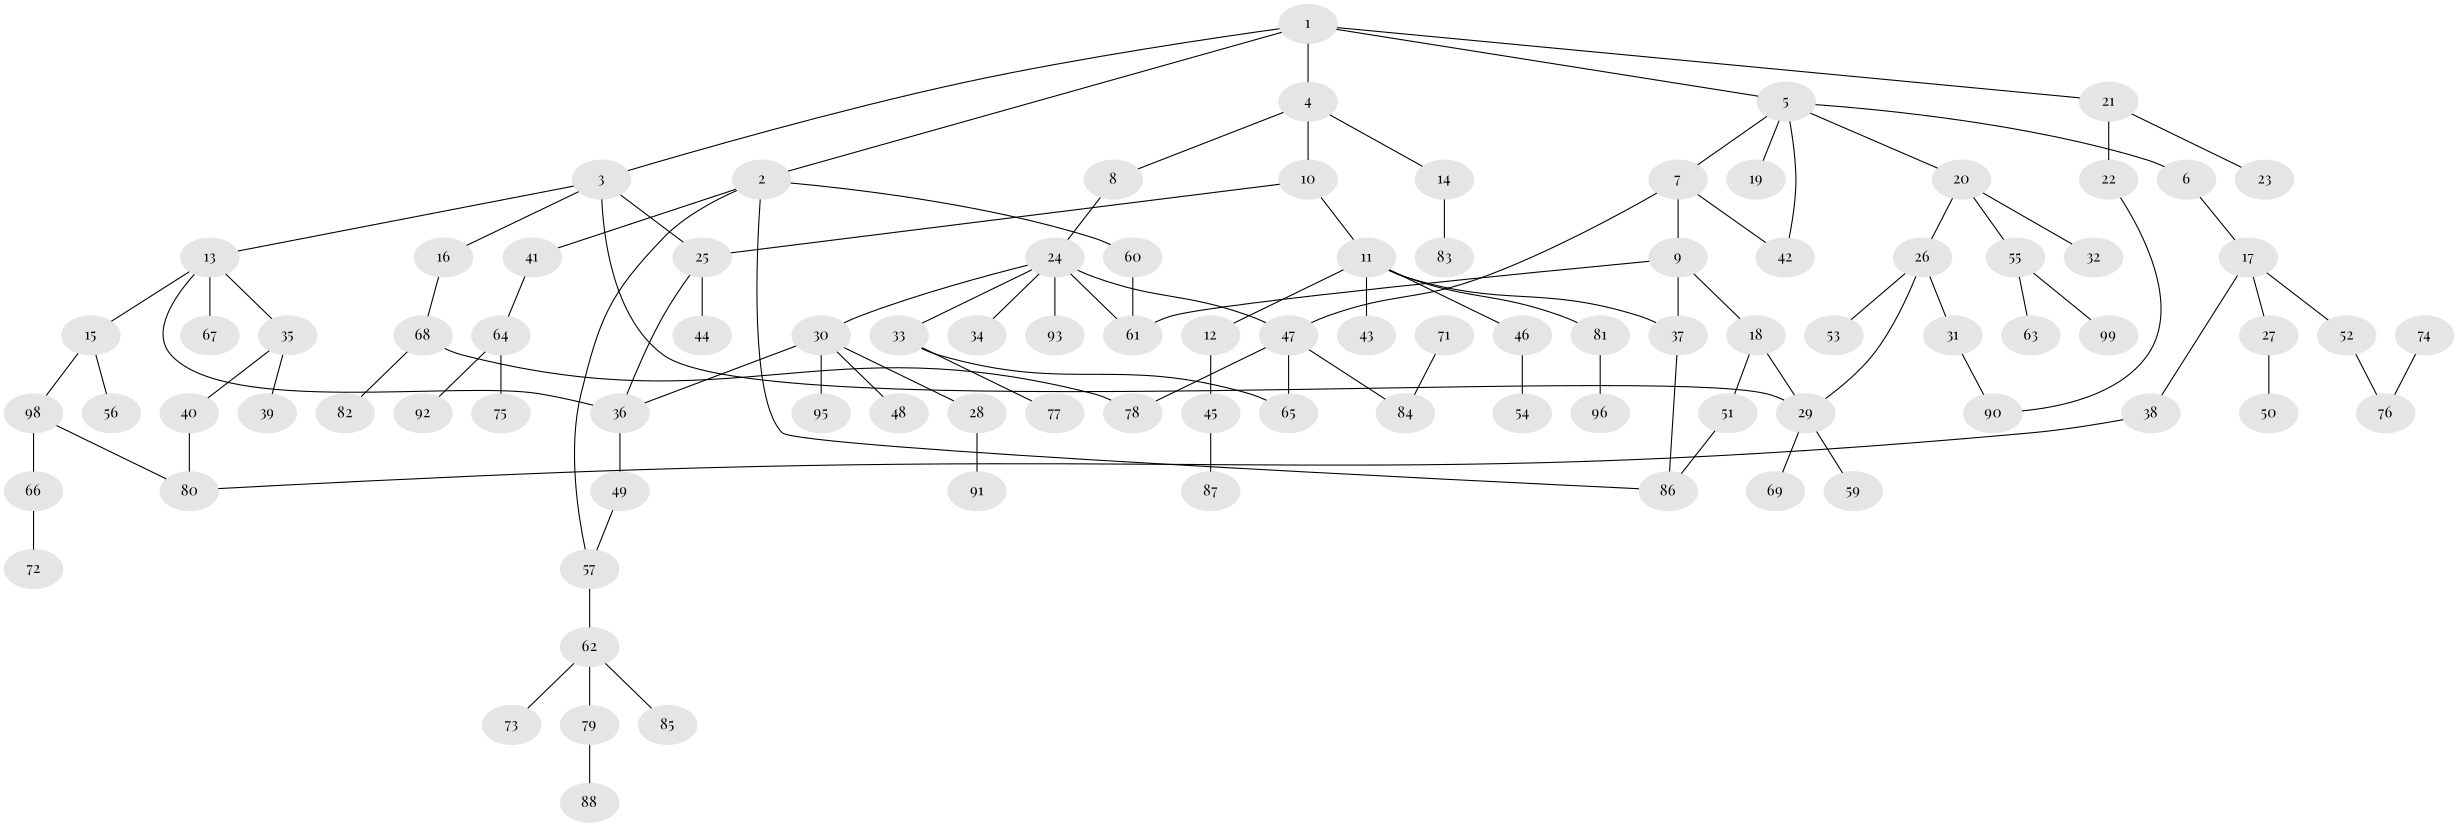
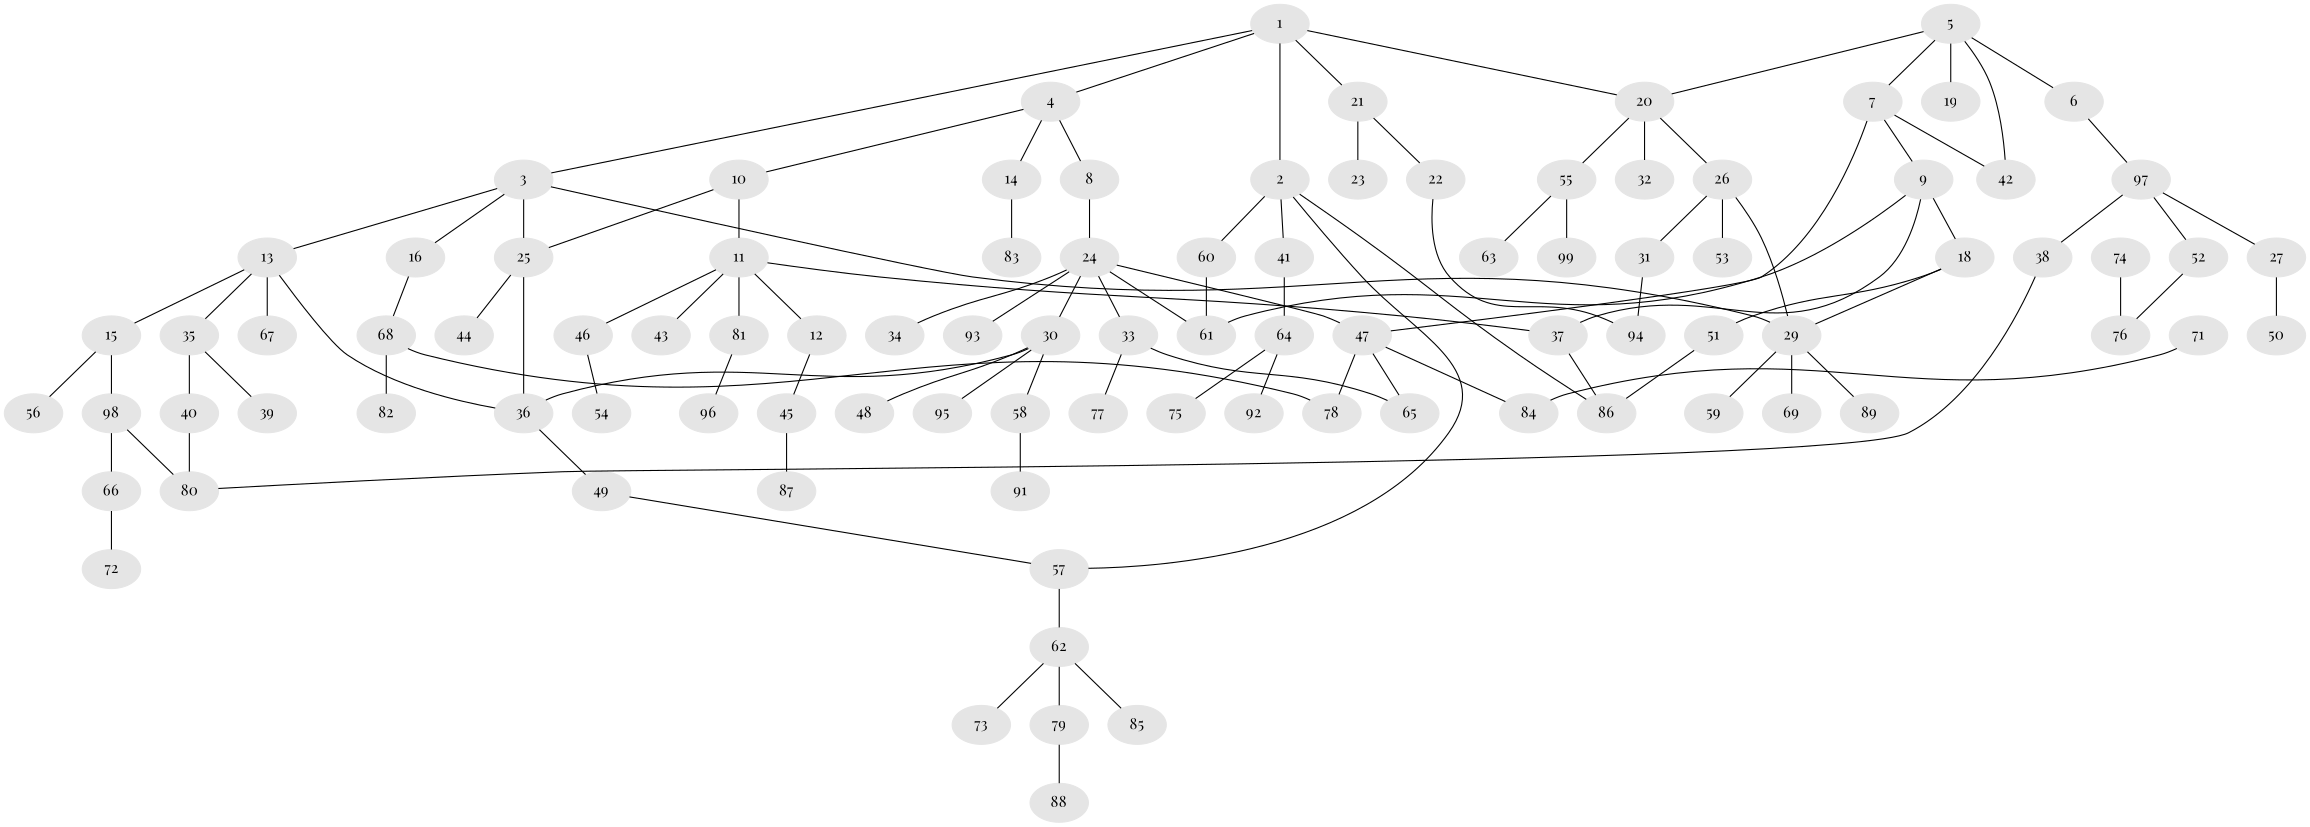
(1547, 63) -> (1462, 63)
(2248, 258) -> (2141, 180)
(977, 413) -> (1020, 413)
none -> (1870, 413)
(1993, 413) -> (1636, 335)
